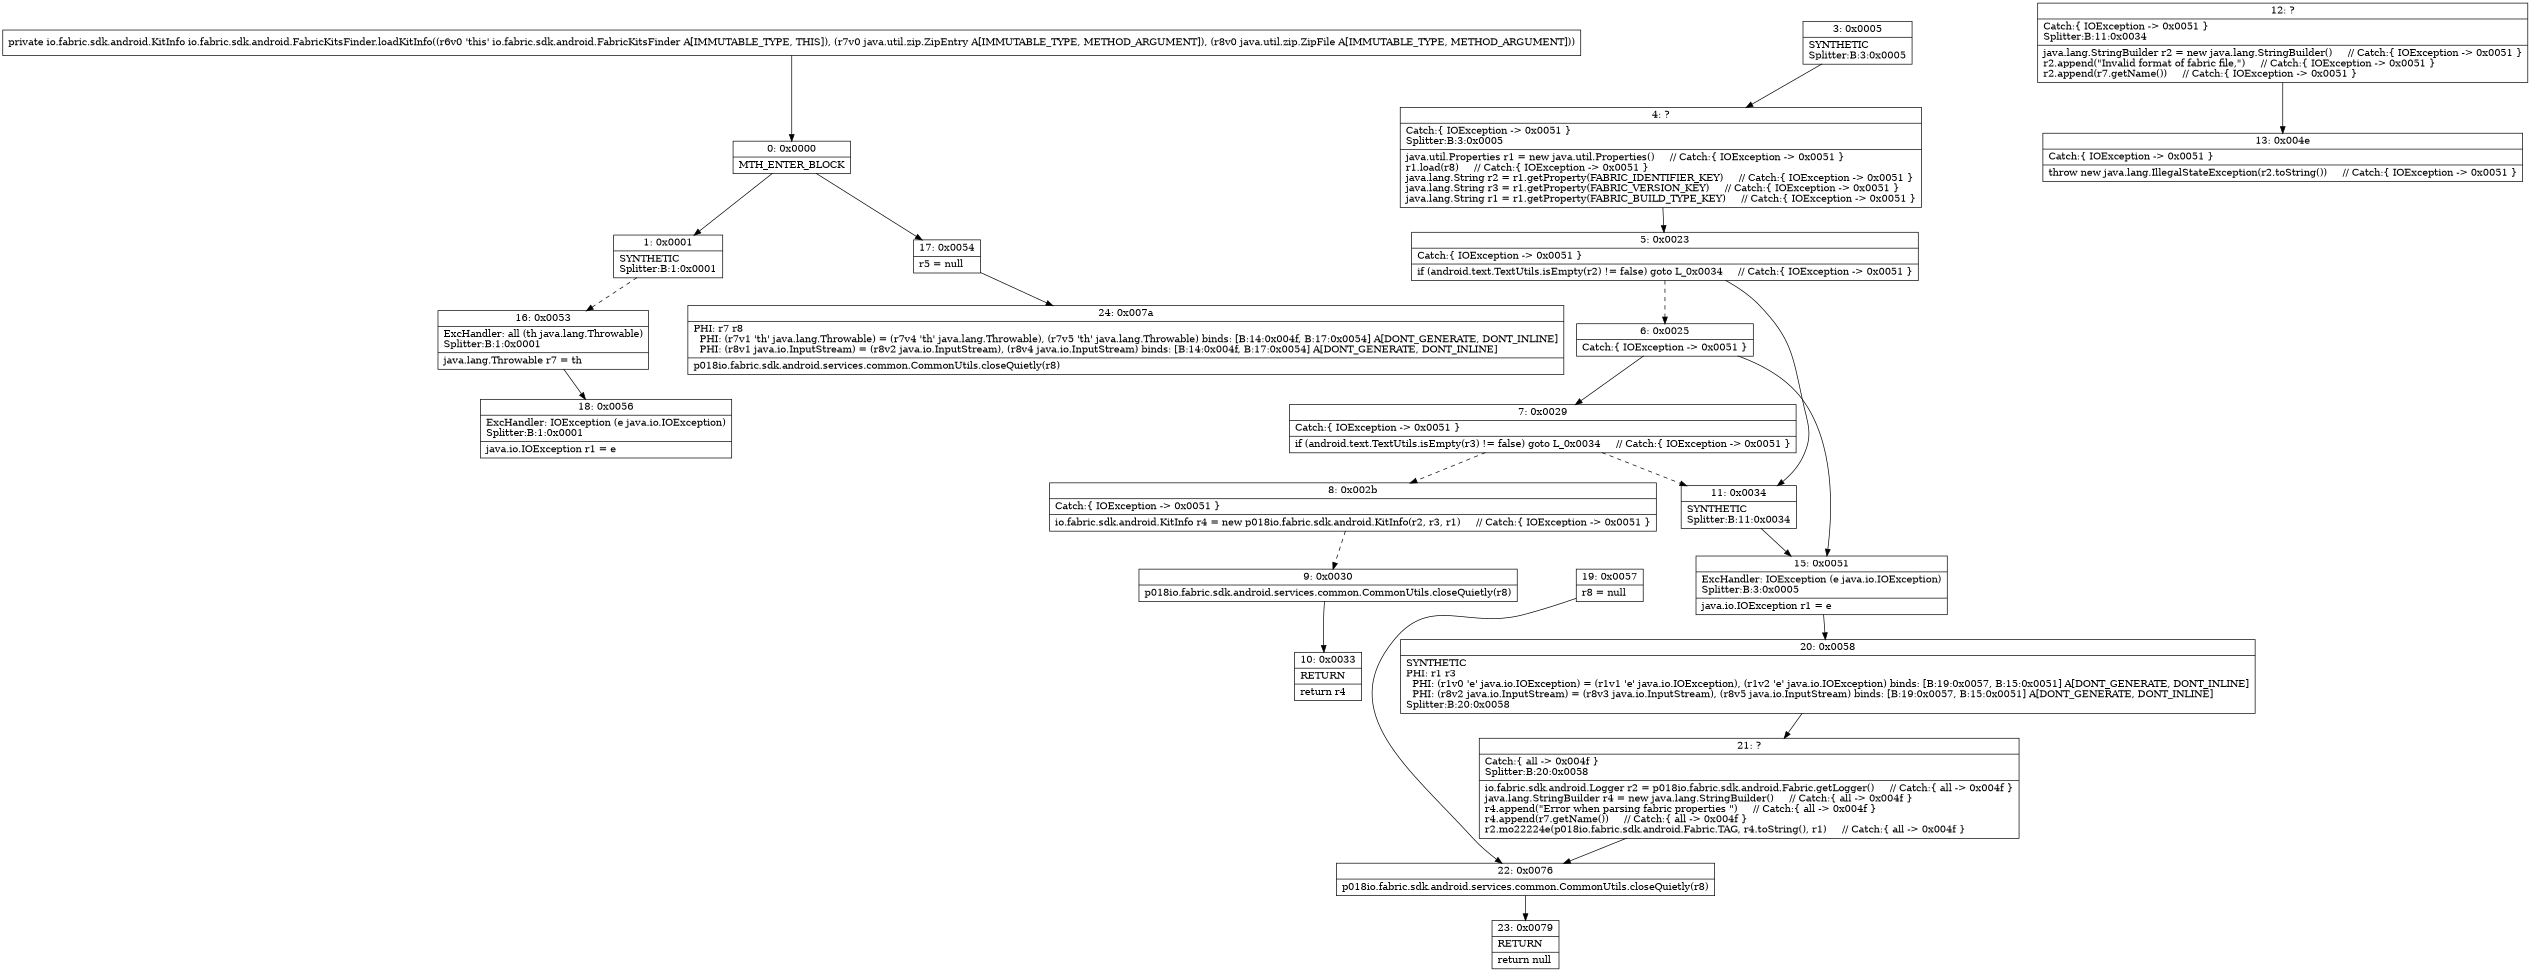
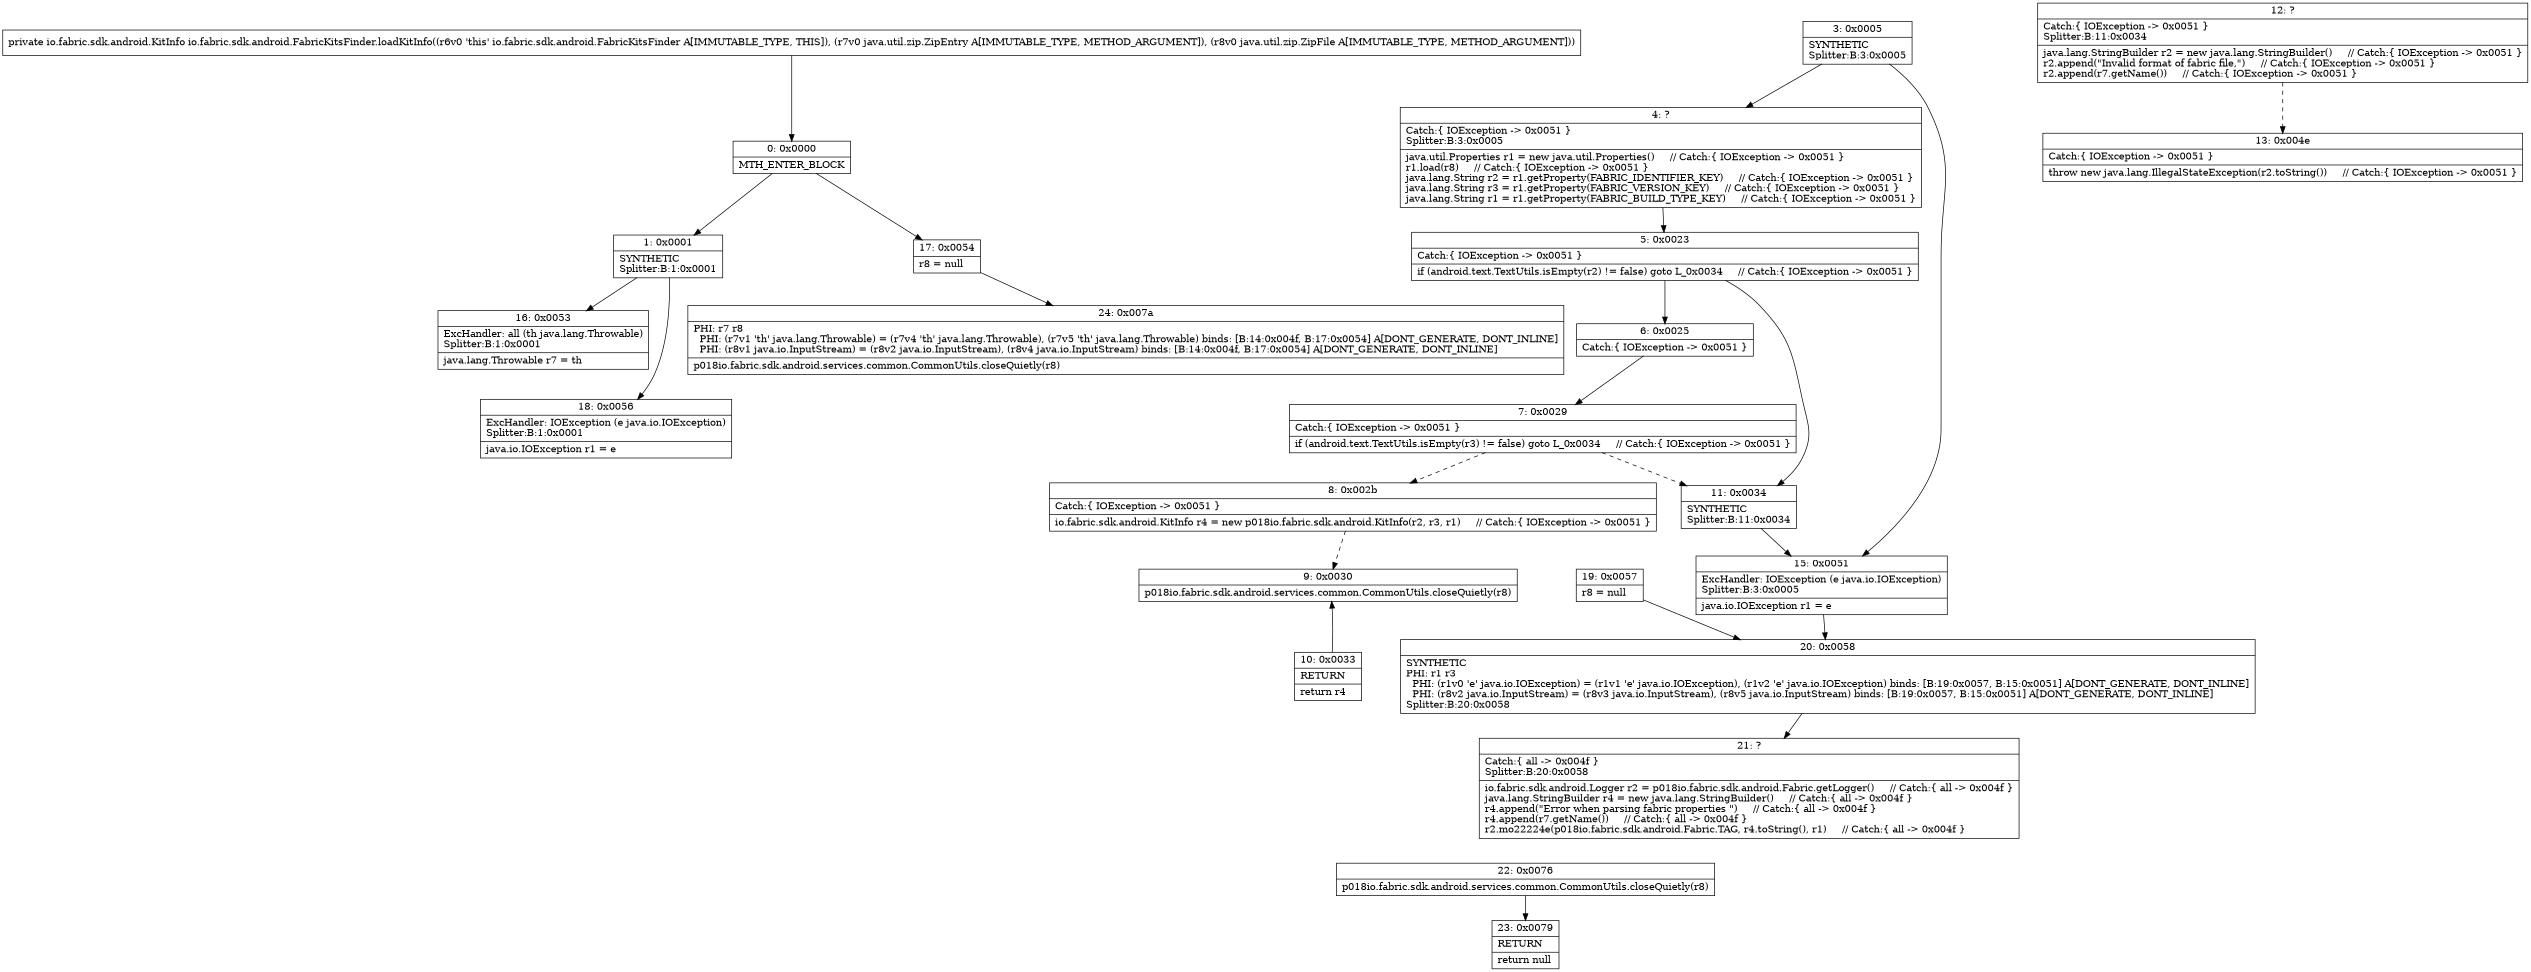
(2283, 104) -> (2283, 104)
(941, 264) -> (941, 264)
(615, 292) -> (615, 292)
(1665, 299) -> (1665, 299)
(573, 381) -> (665, 338)
(1820, 433) -> (1941, 311)
(1324, 623) -> (1333, 630)
(1376, 674) -> (1689, 619)
(1598, 849) -> none
